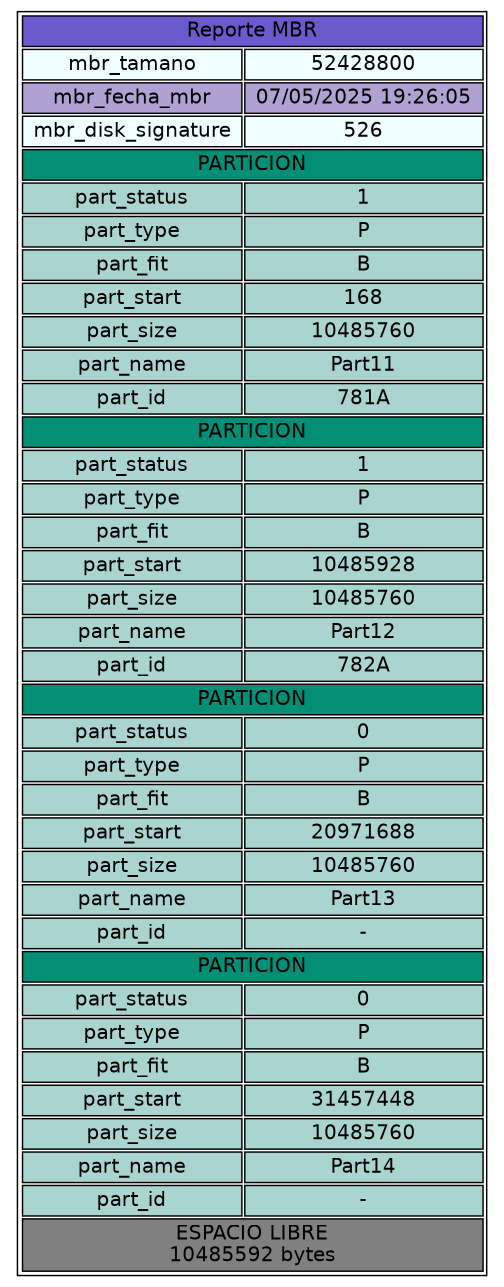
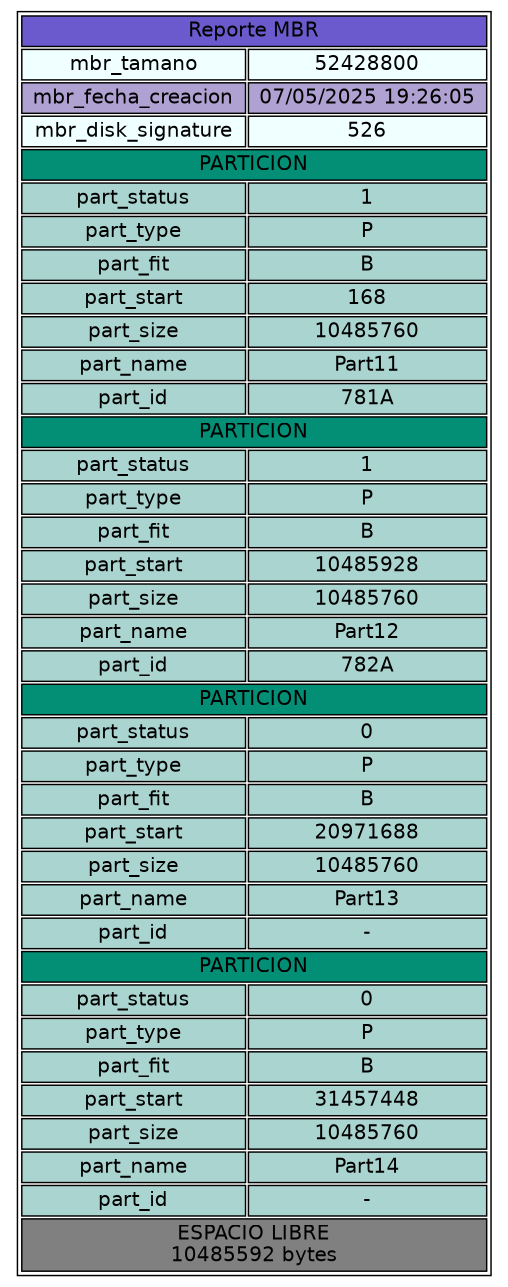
(132, 97) -> (134, 97)
